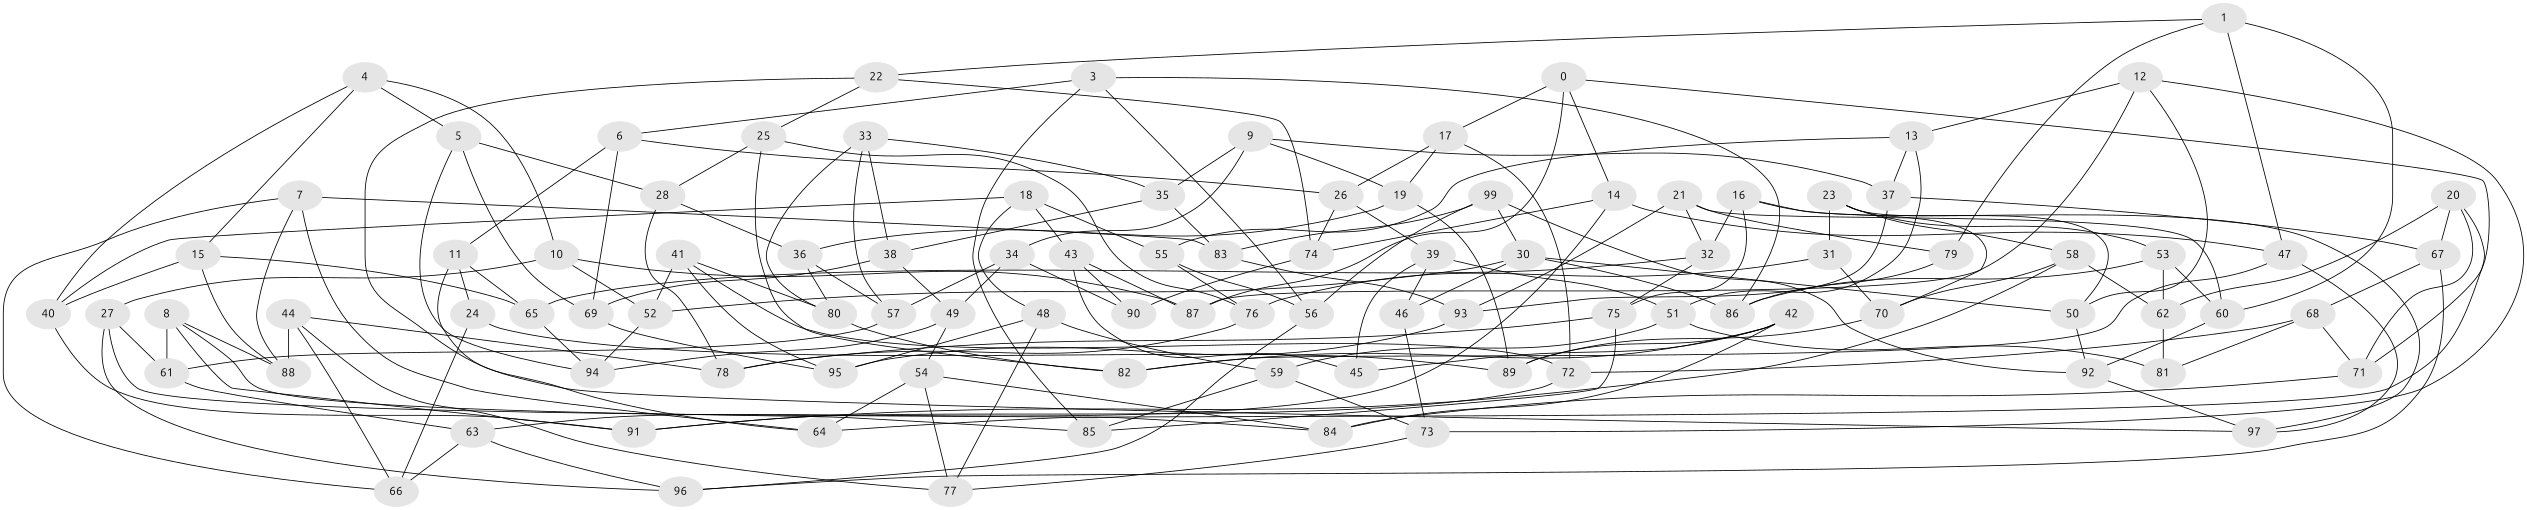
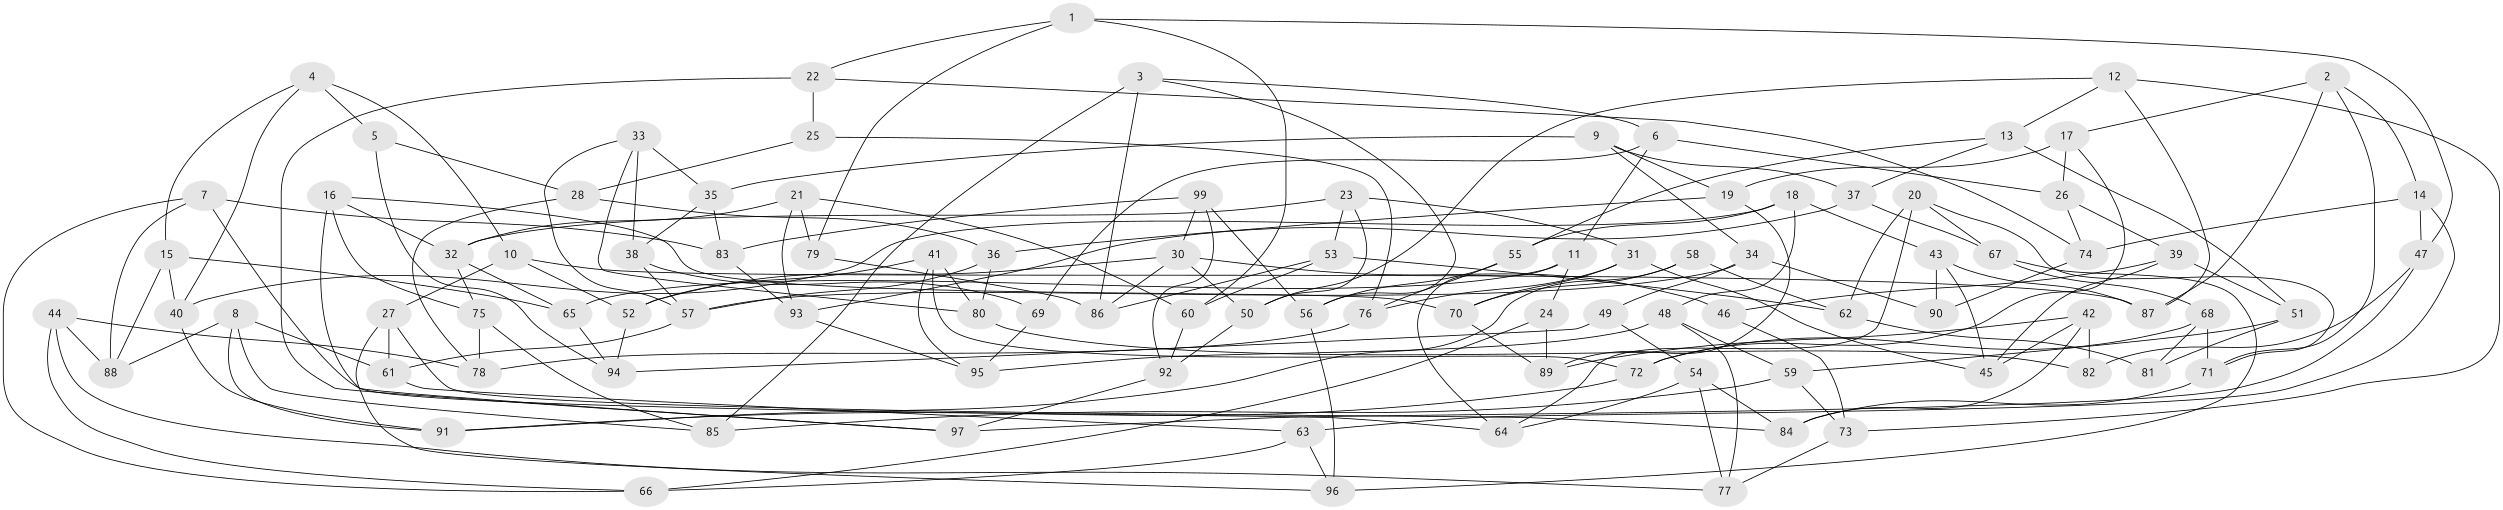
(1564, 77) -> (2328, 77)
(504, 239) -> none
(2001, 239) -> (874, 215)
(922, 284) -> (660, 284)
(780, 308) -> none
none -> (1805, 325)
